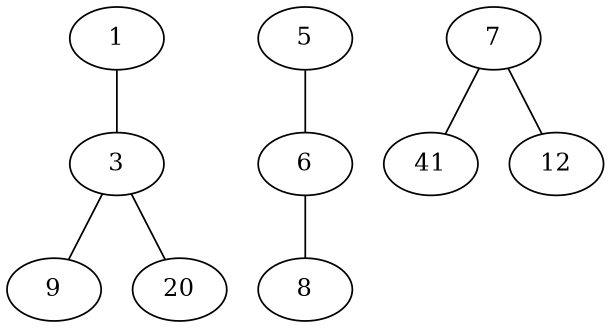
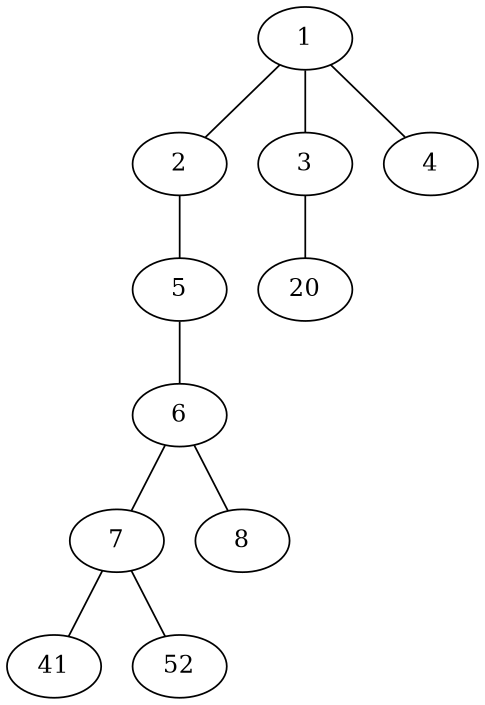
none -> (180, 164)
none -> (431, 164)
(556, 164) -> (180, 666)
(54, 290) -> none
none -> (148, 478)
